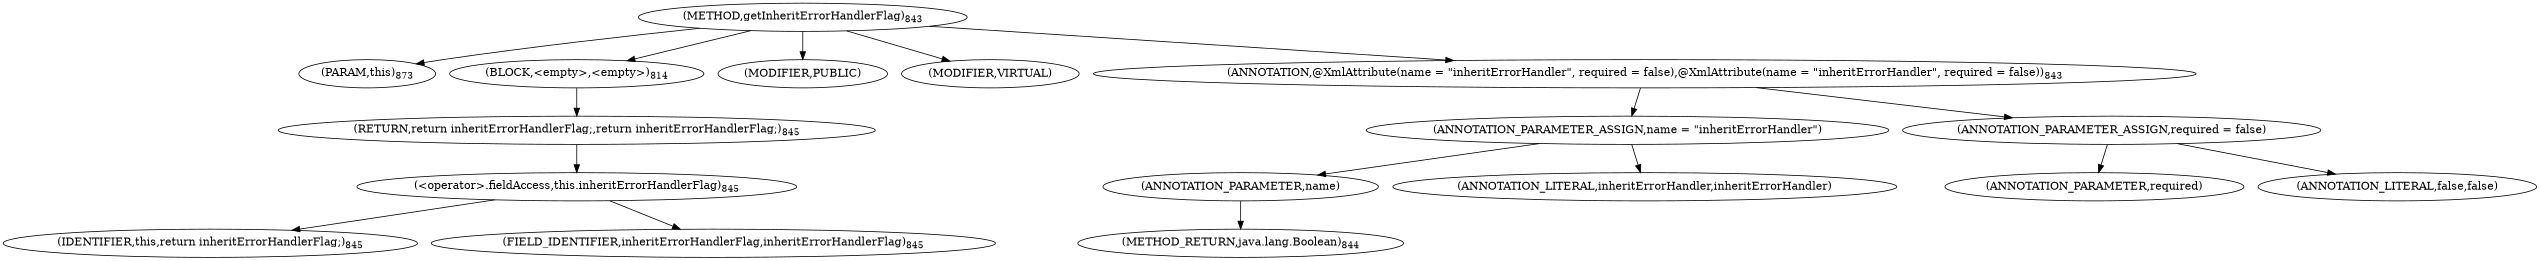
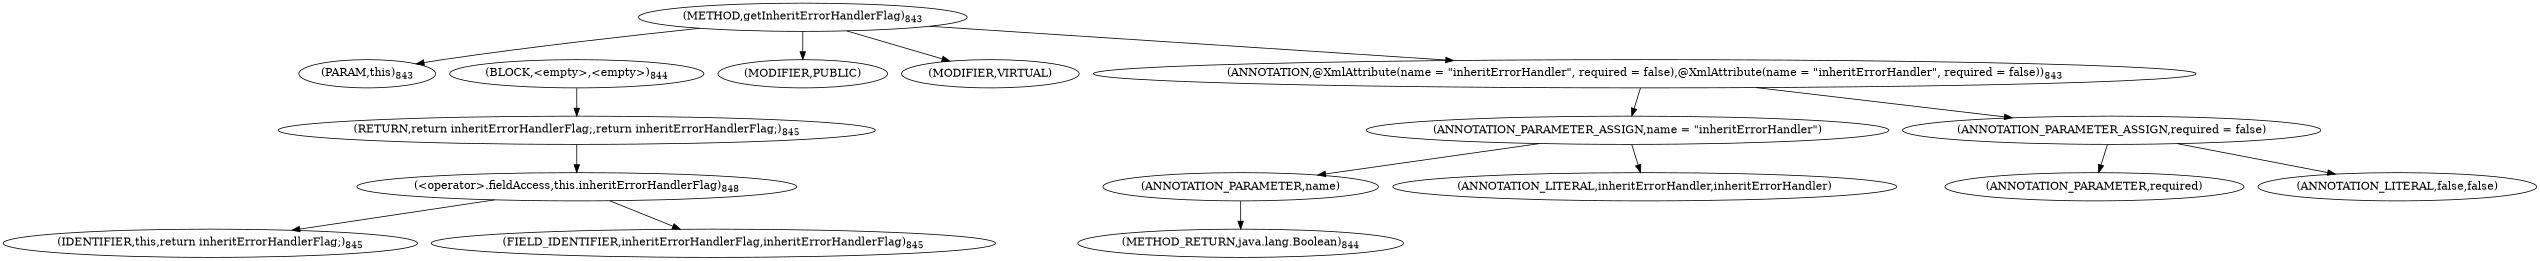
(693, 45) -> none
(405, 73) -> (405, 73)
(659, 73) -> (659, 73)
(731, 186) -> (731, 186)
